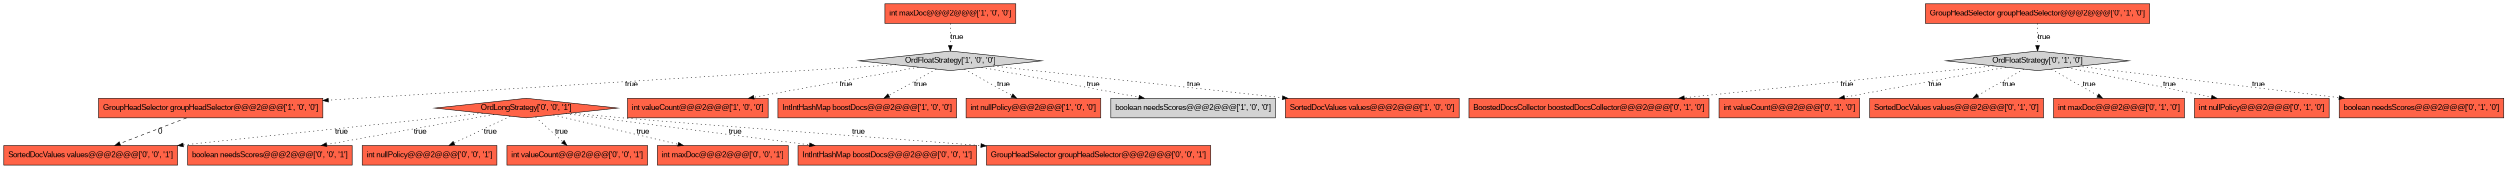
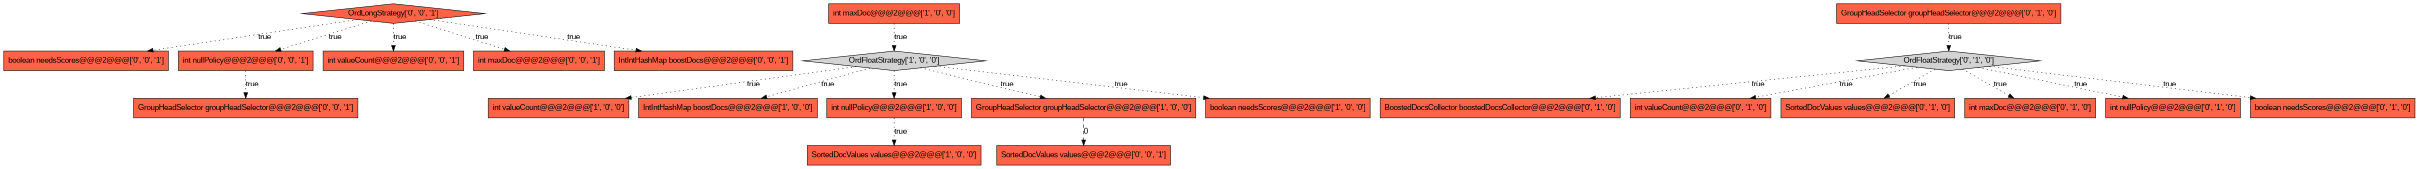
(1138, 82) -> (894, 129)
(1193, 108) -> (1288, 108)
(333, 129) -> none
(776, 130) -> (246, 82)
